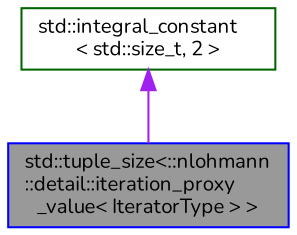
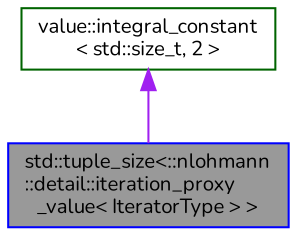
(148, 39) -> (148, 39)
